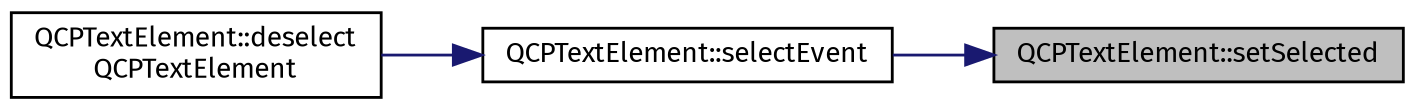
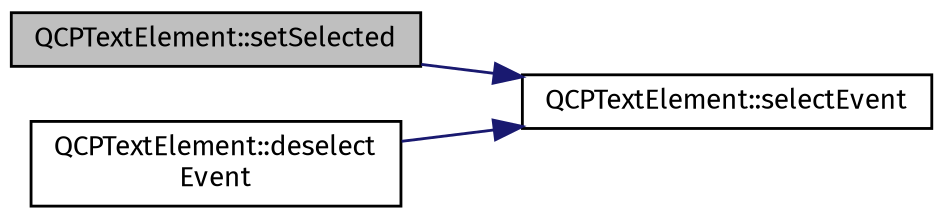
(196, 55) -> (216, 164)
(929, 55) -> (458, 69)
